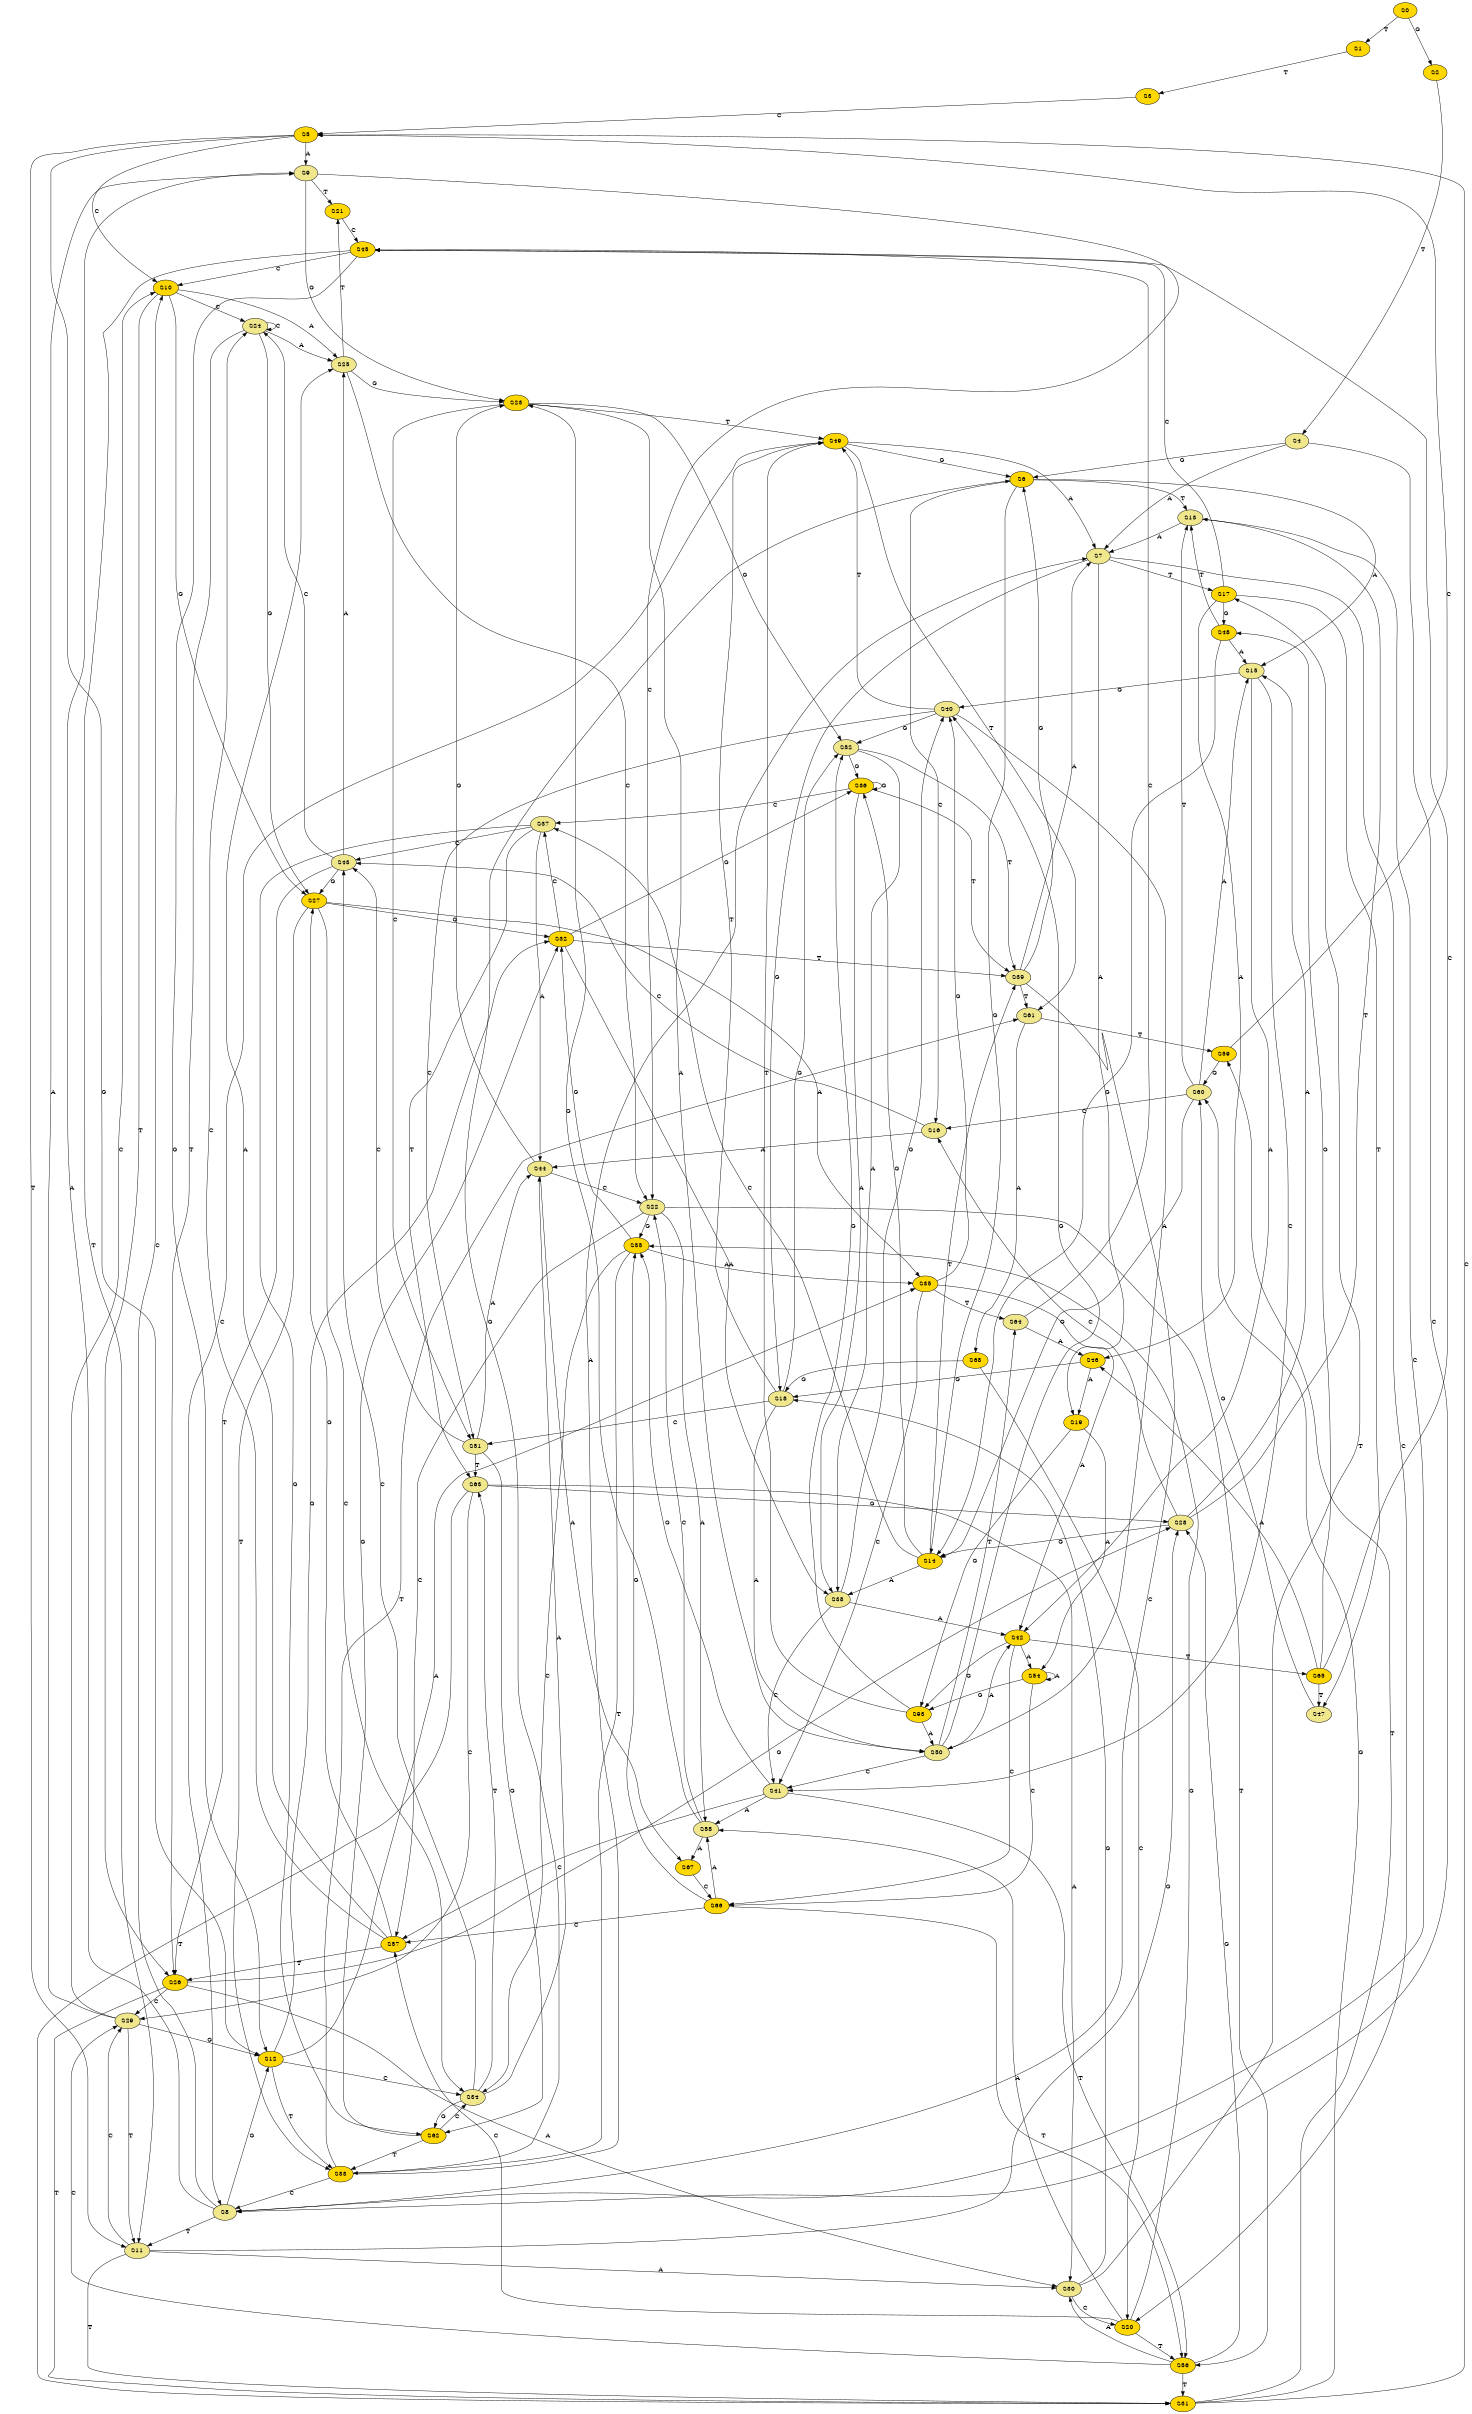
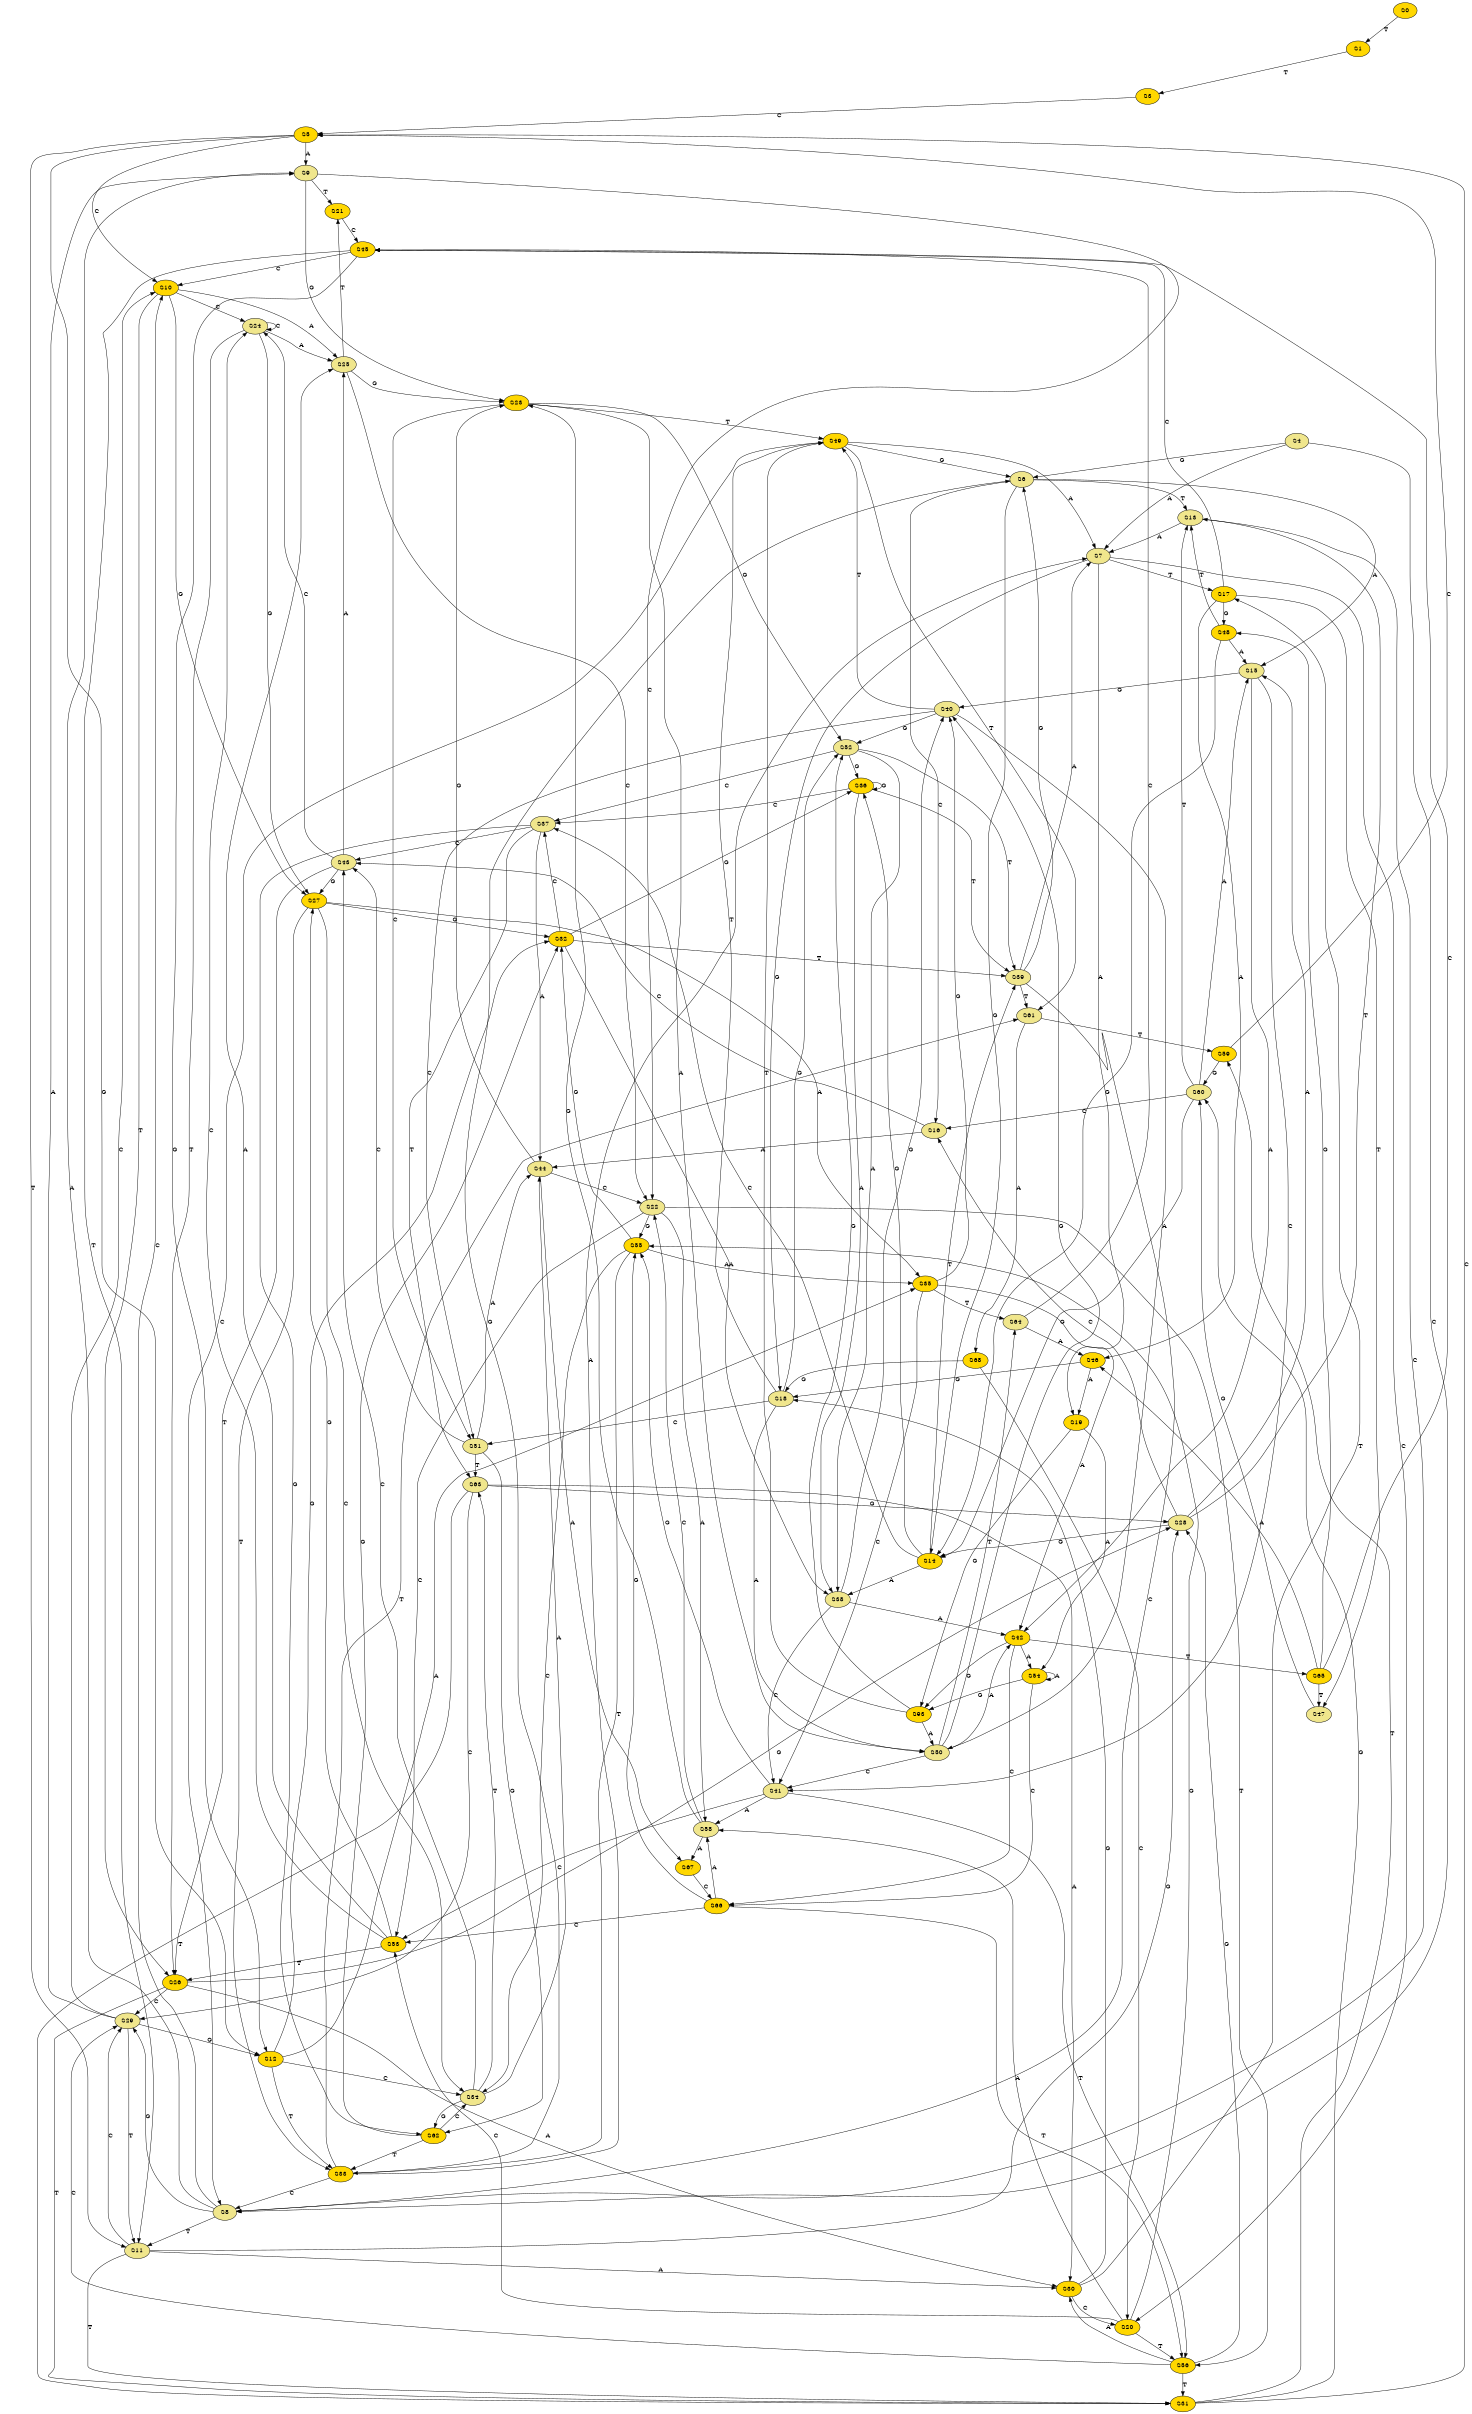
(1435, 73) -> none
(1022, 479) -> (1022, 479)
none -> (697, 785)
(393, 1944) -> (393, 1944)
(247, 2138) -> (146, 2139)
(1069, 2289) -> (1069, 2289)
